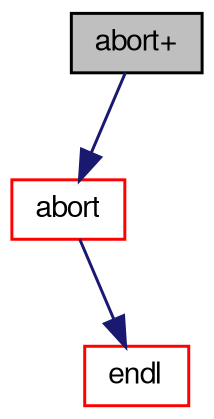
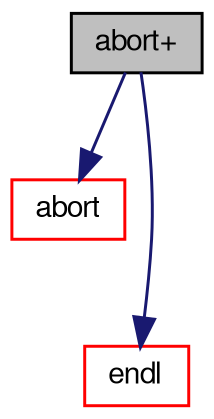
(97, 279) -> (152, 195)
